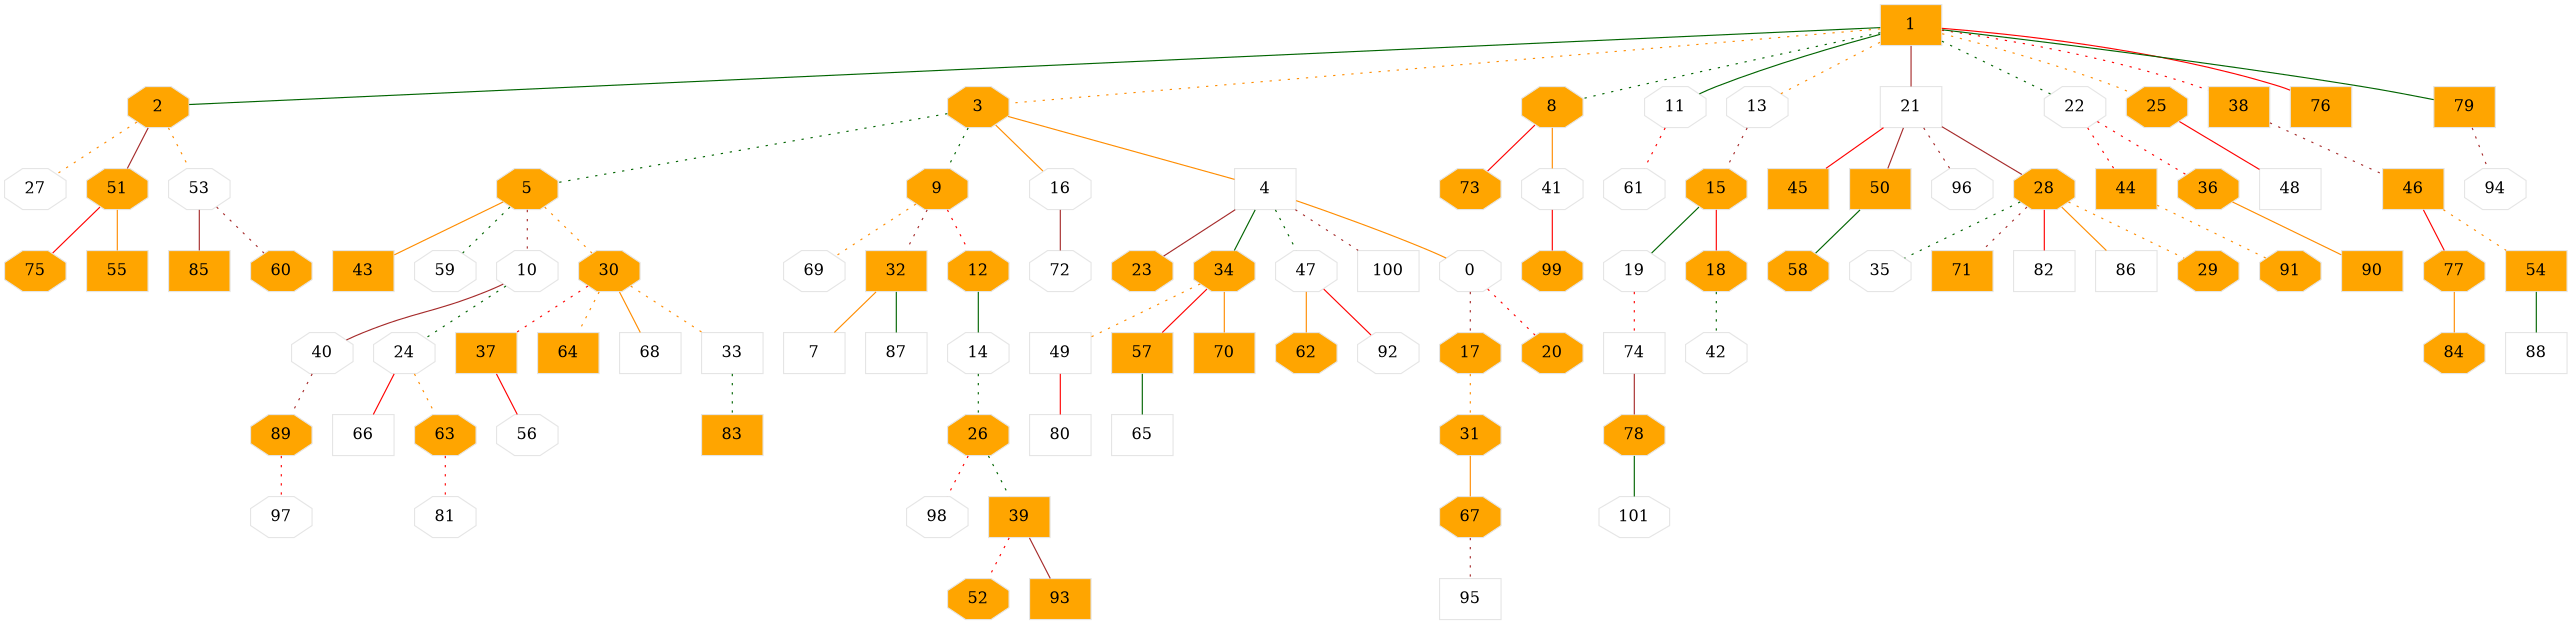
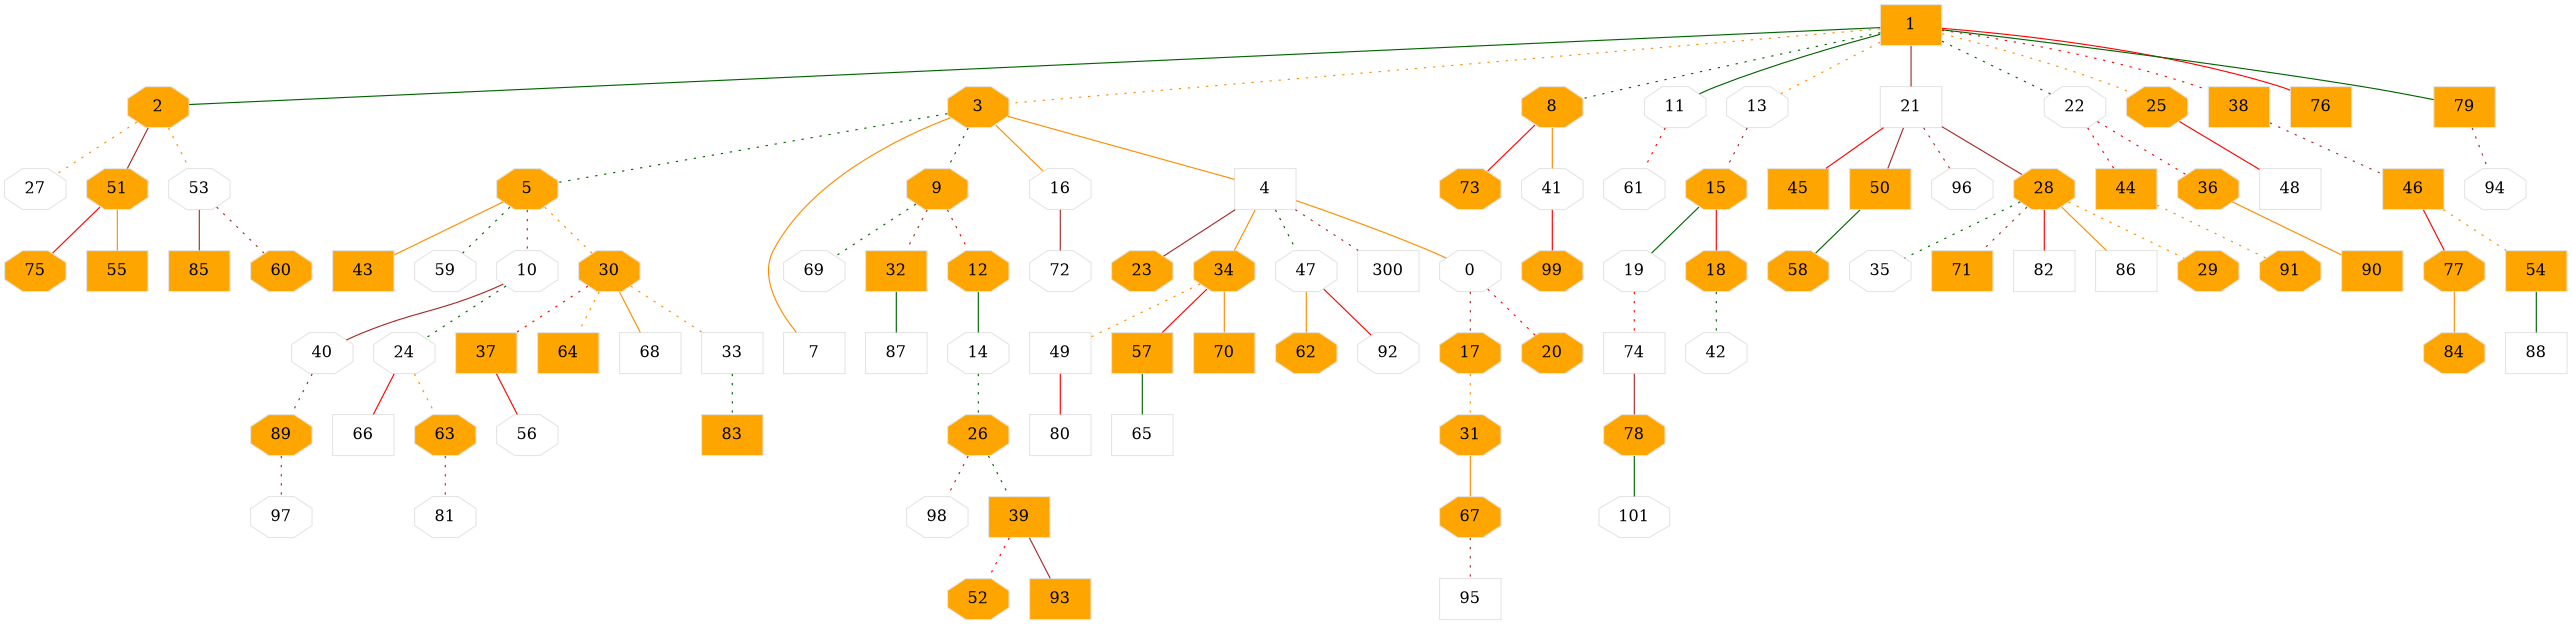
(876, 230) -> (876, 230)
(1245, 230) -> (1245, 230)
(1388, 271) -> (1388, 271)
(855, 312) -> (815, 197)
